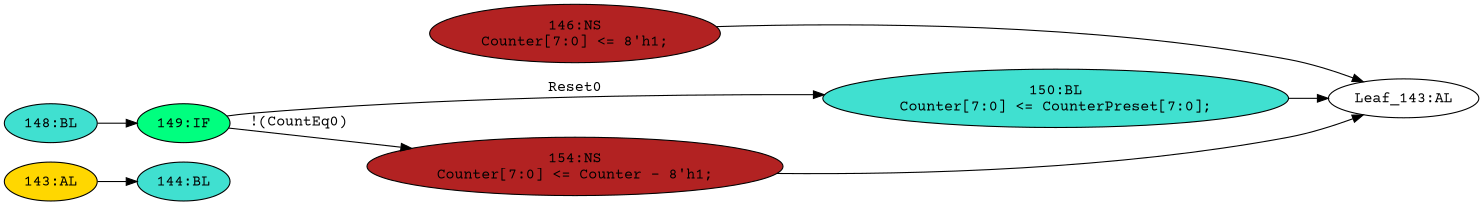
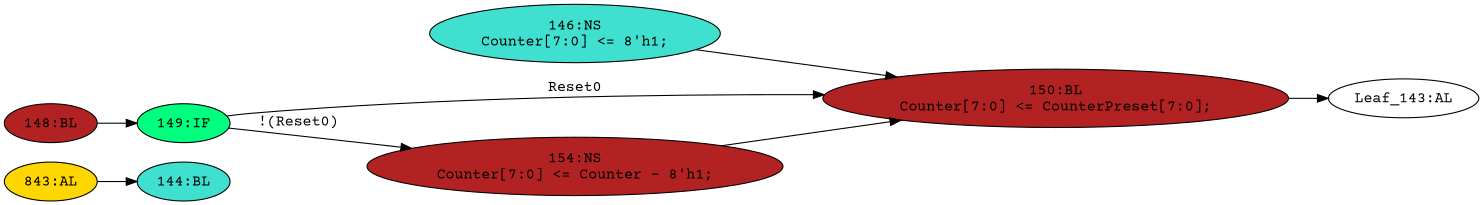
(1037, 31) -> (791, 63)
(575, 33) -> (575, 33)
(1056, 98) -> (1056, 98)
(299, 122) -> (299, 122)
(51, 123) -> (51, 123)
(1067, 165) -> (806, 134)
(51, 182) -> (51, 182)
